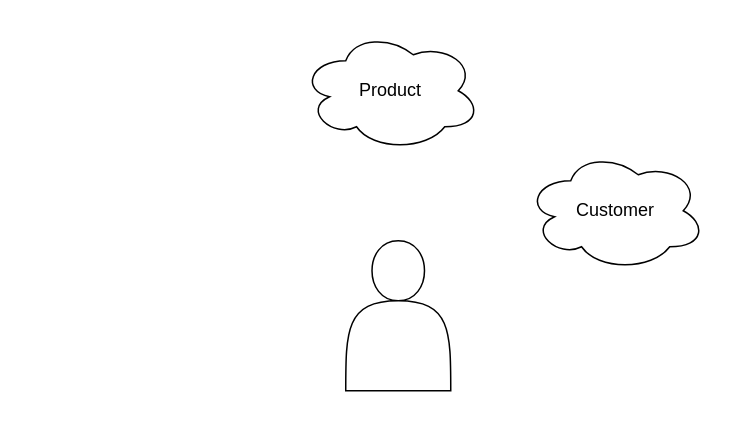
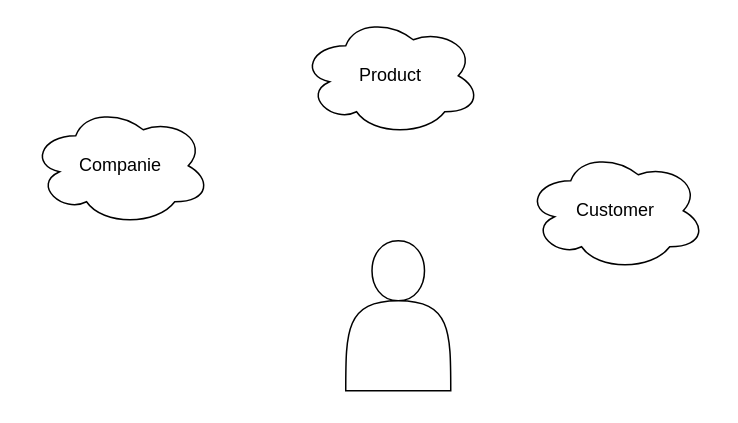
(391, 91) -> (391, 76)
none -> (121, 166)
